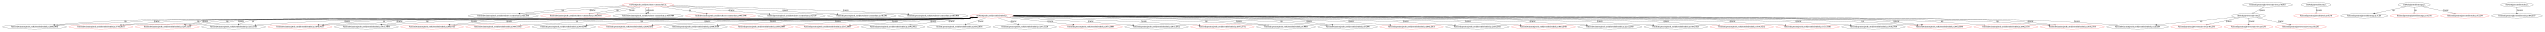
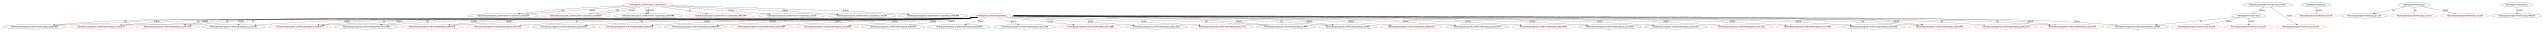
(2273, 21) -> (2283, 16)
